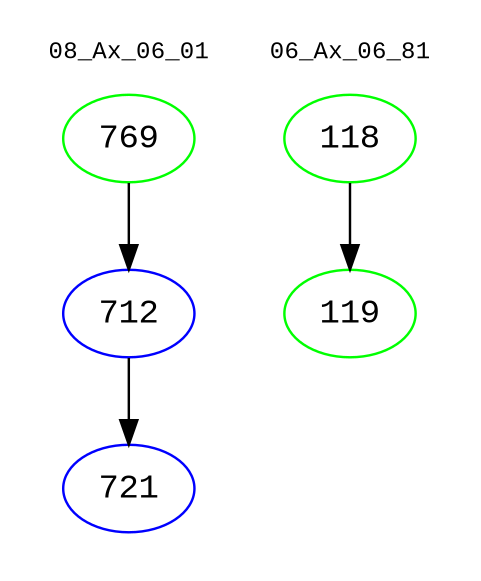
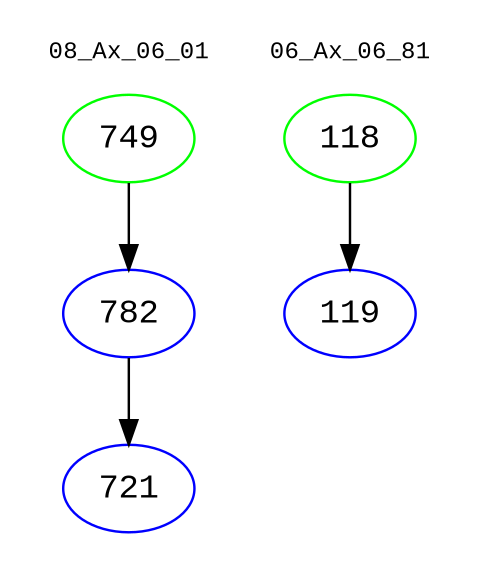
(129, 139) -> (129, 139)
(129, 314) -> (129, 314)
(350, 314) -> (350, 314)
